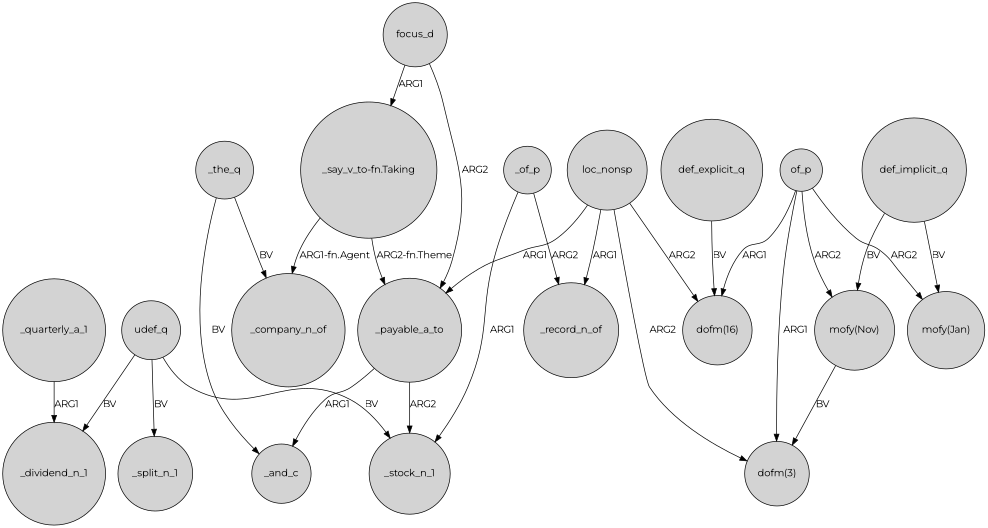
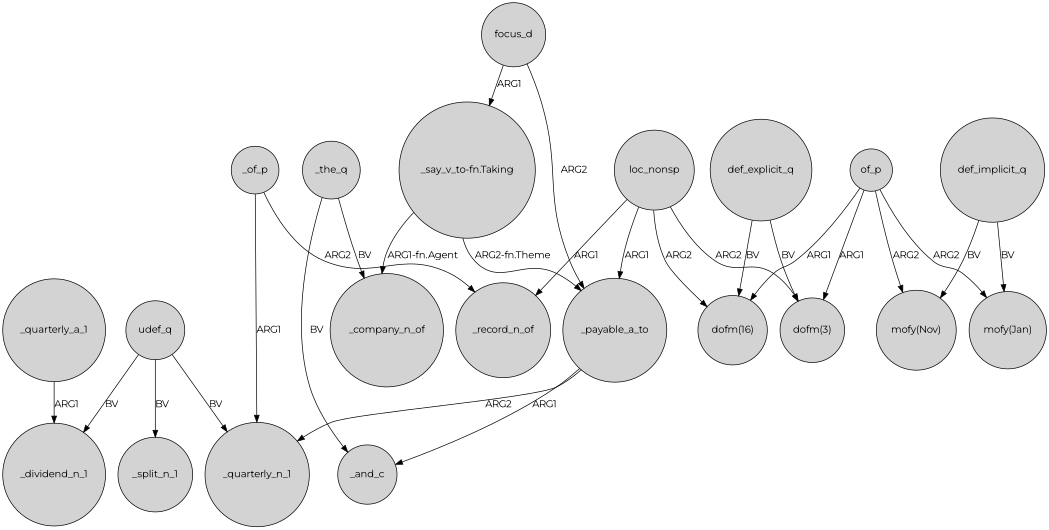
(816, 402) -> (780, 258)
(410, 474) -> (257, 475)
